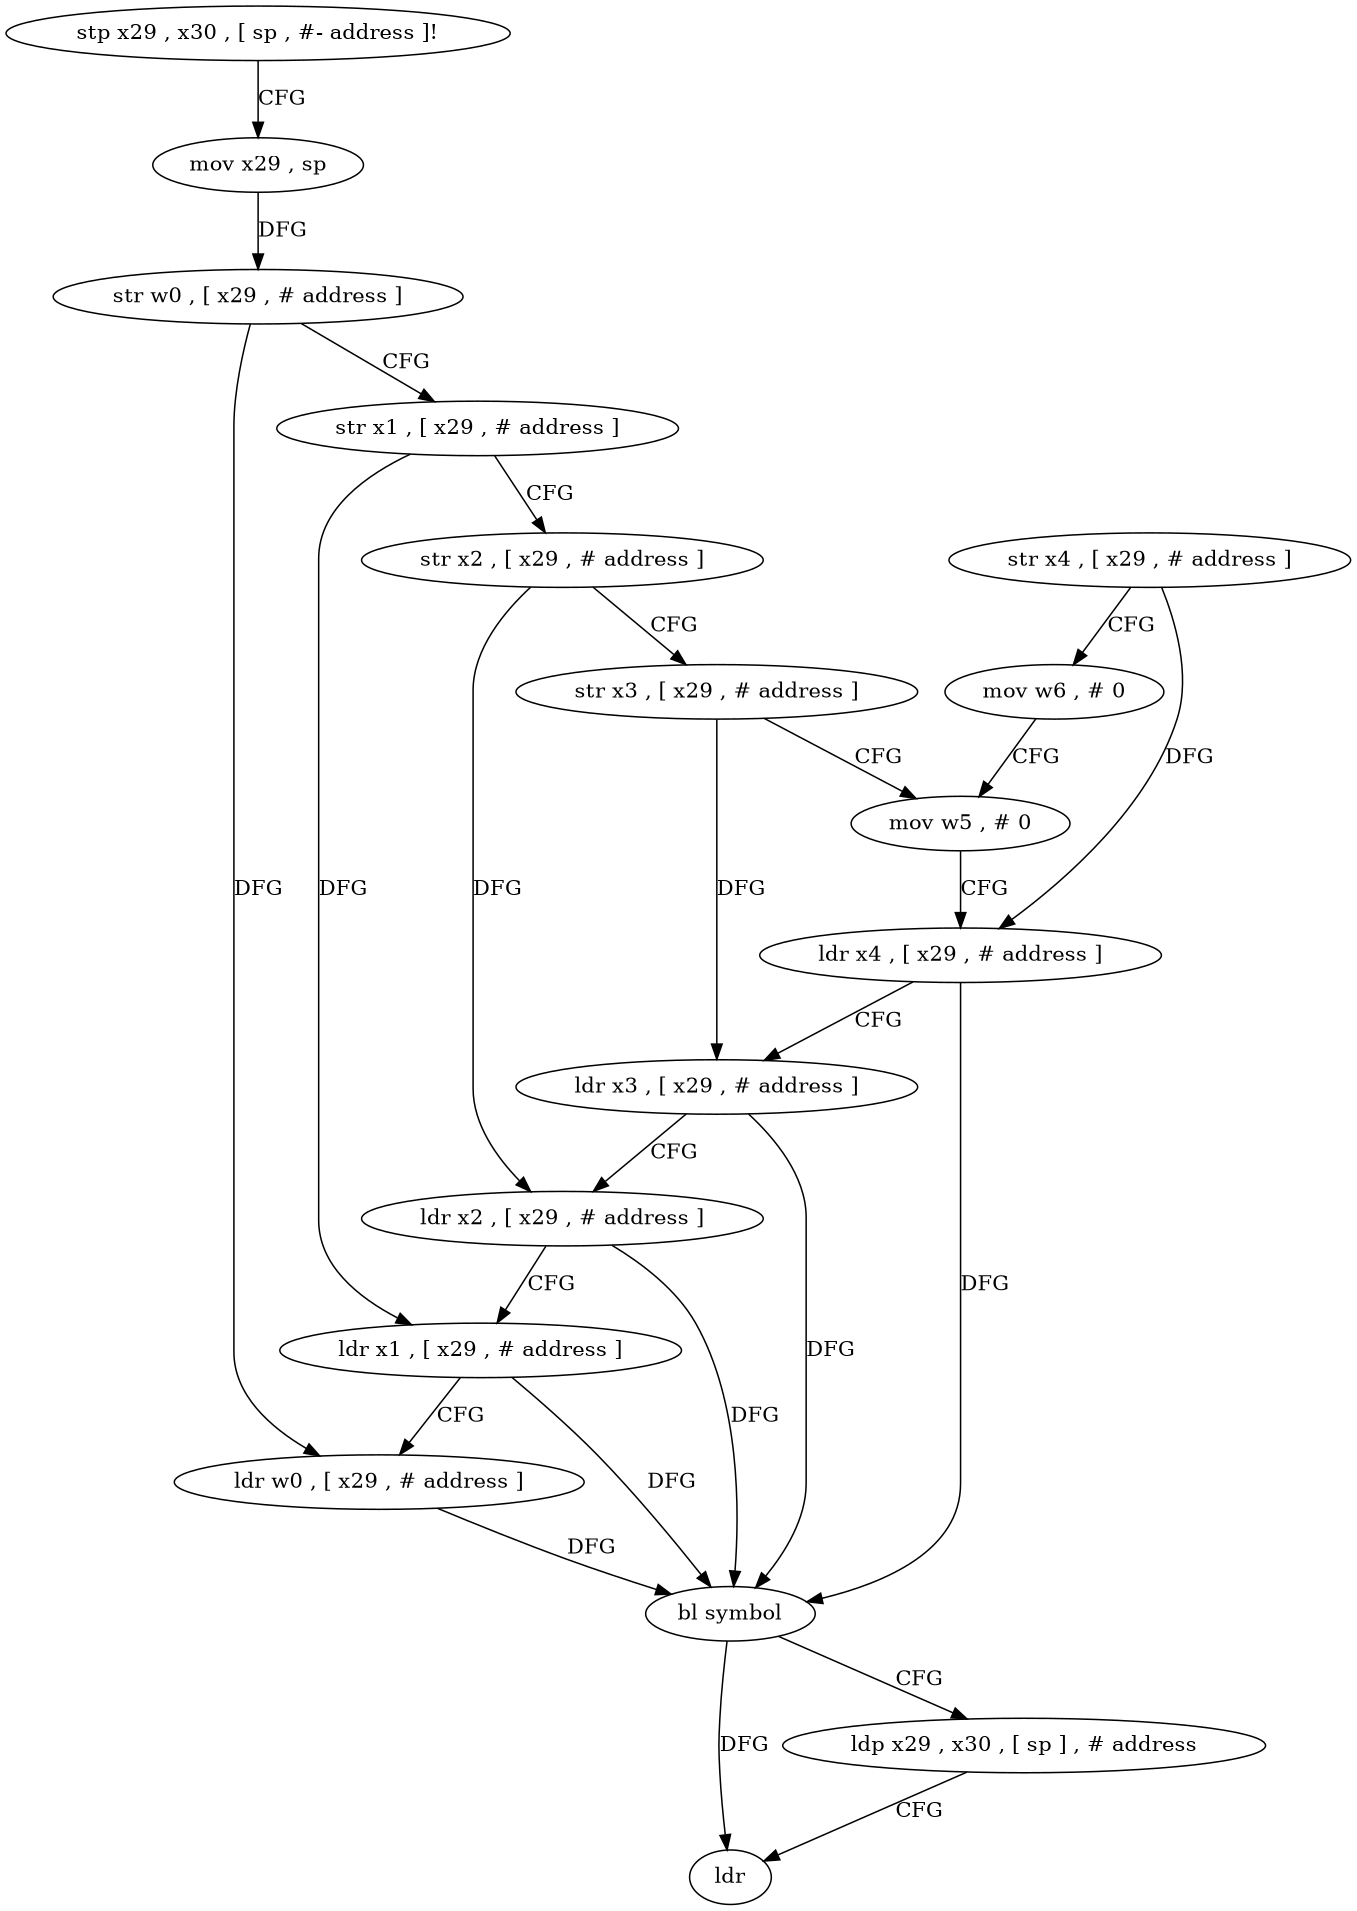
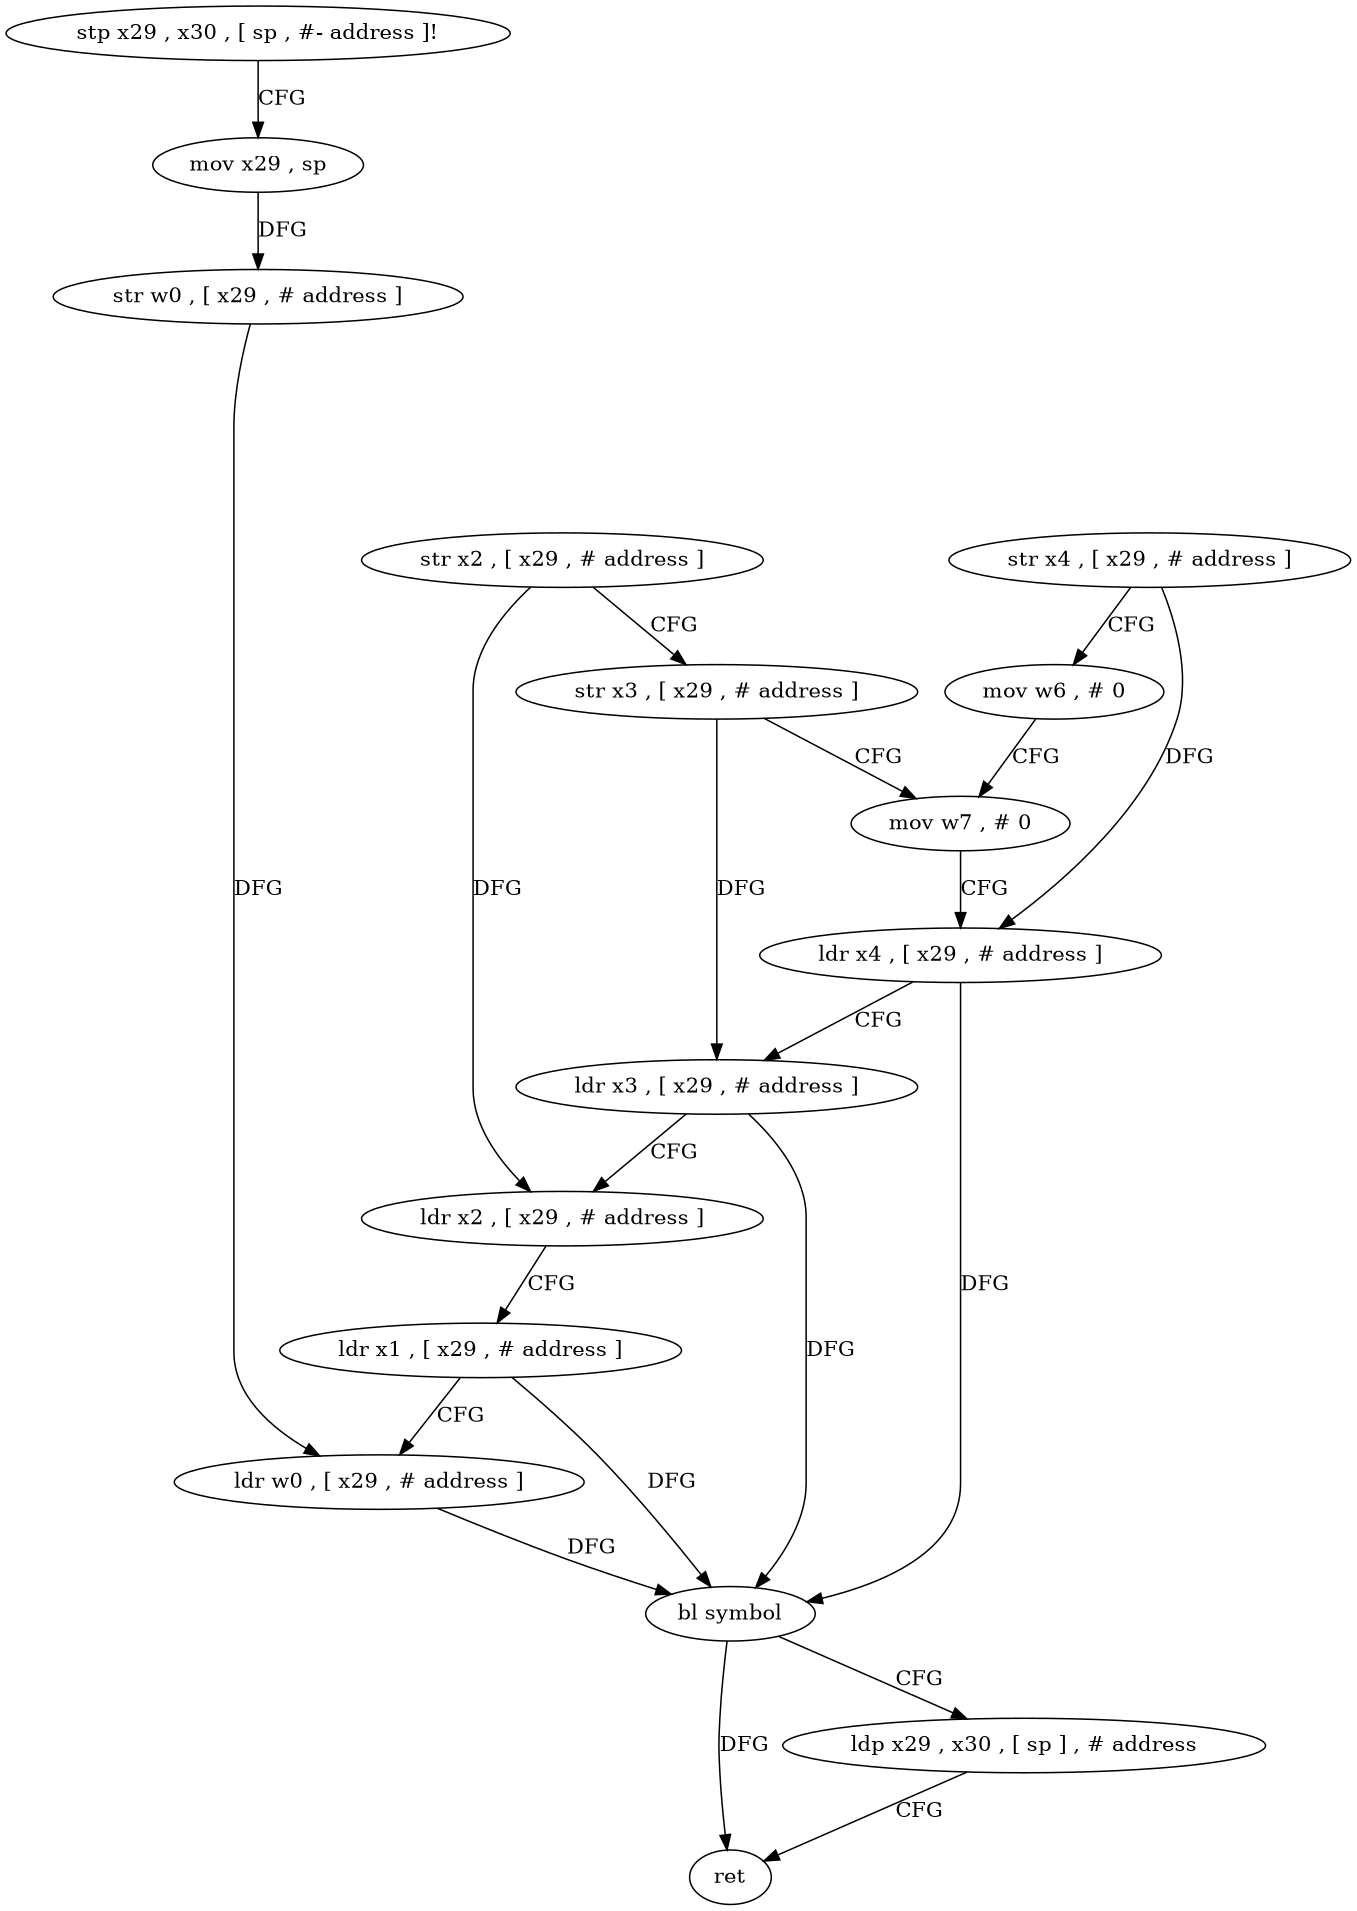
(478, 428) -> none
(961, 824) -> (961, 824)
(721, 1387) -> none
(730, 1877) -> (730, 1877)
